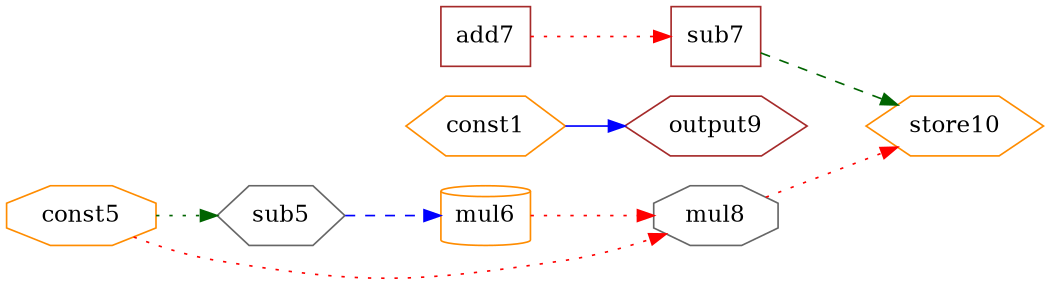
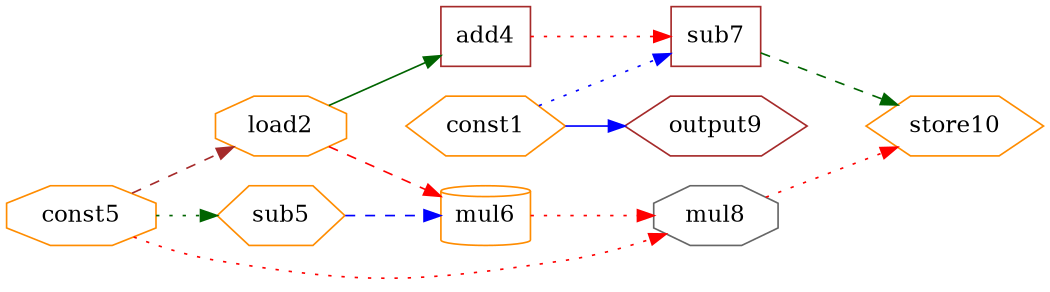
(486, 36) -> (486, 36)
none -> (597, 83)
none -> (281, 126)
(281, 216) -> (281, 216)
